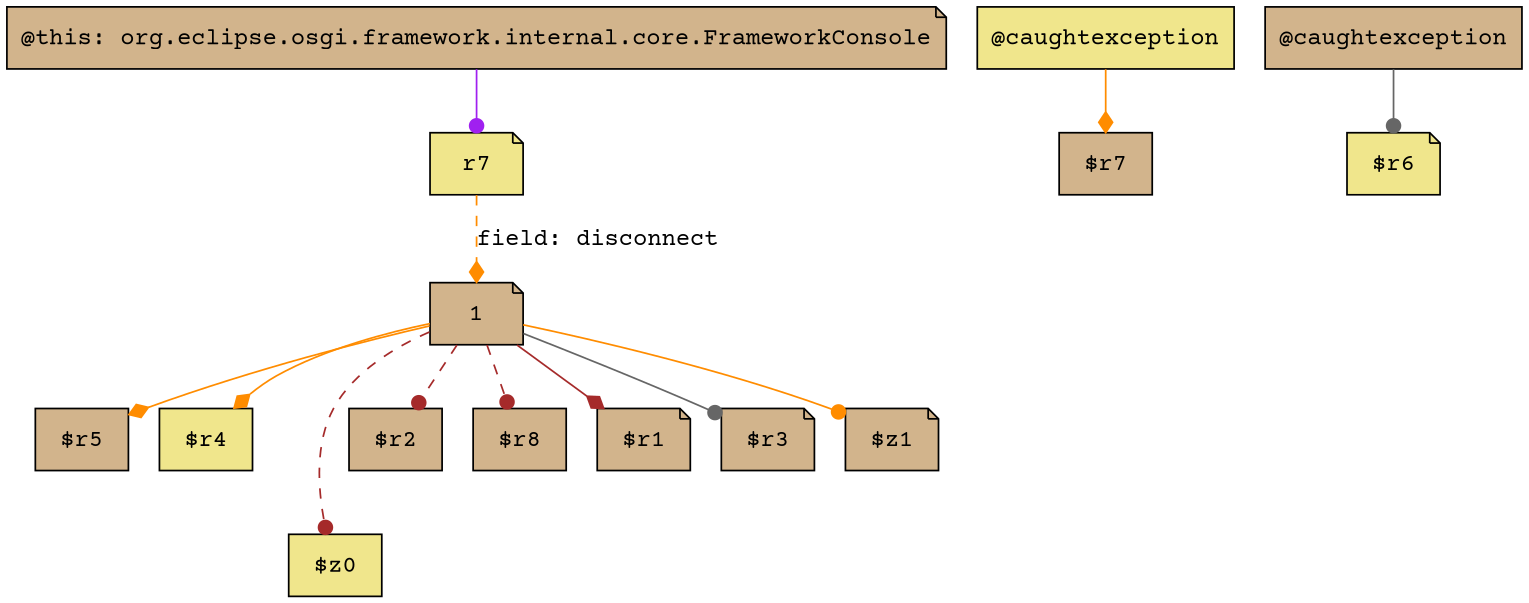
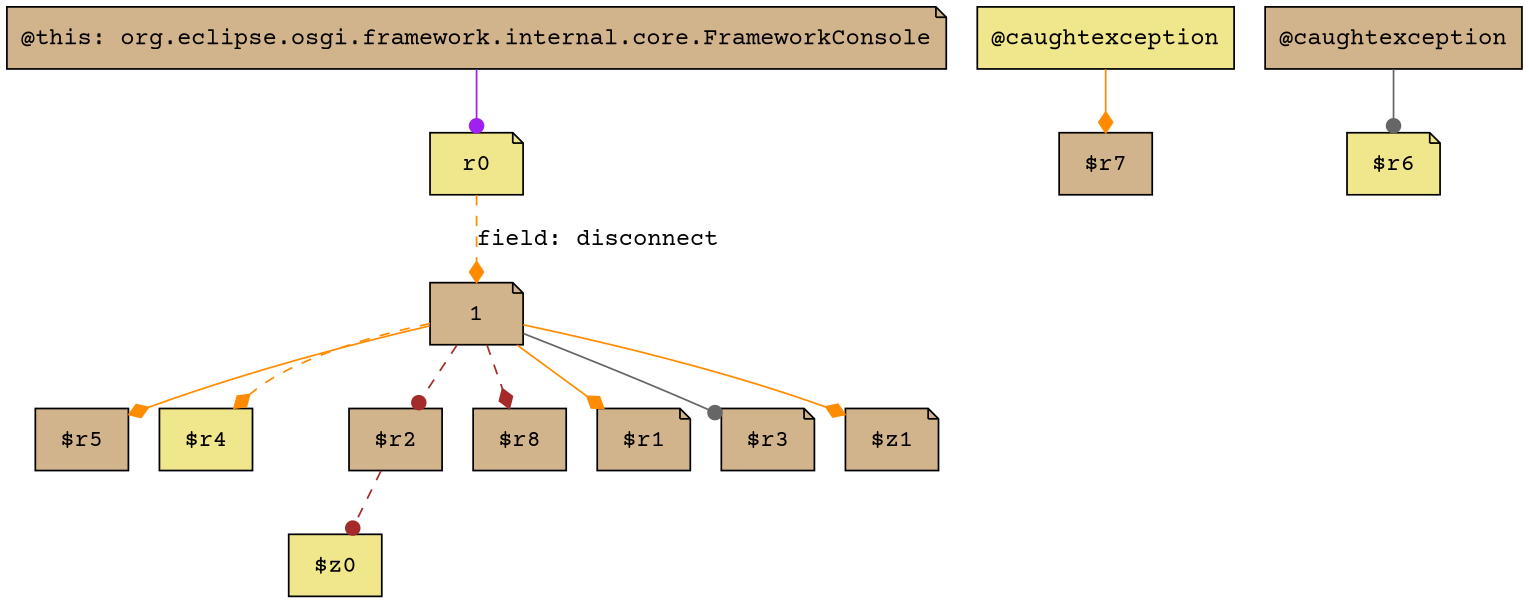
(477, 164) -> (477, 164)
(336, 349) -> (336, 349)
(679, 362) -> (679, 362)
(496, 370) -> (496, 370)
(552, 371) -> (552, 371)
(336, 404) -> (368, 496)
